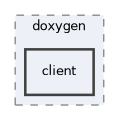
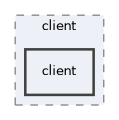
(59, 27) -> (59, 27)
